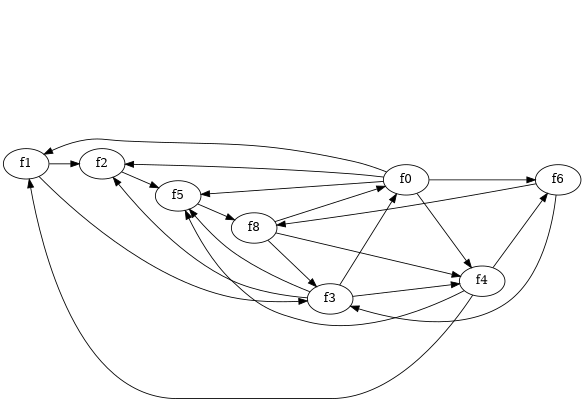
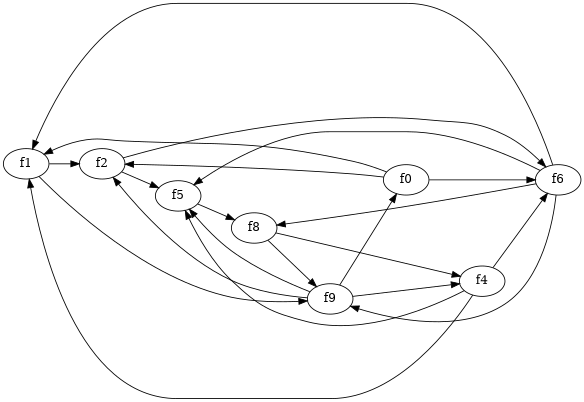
none -> (303, 3)
none -> (335, 119)
(297, 188) -> (369, 132)
(326, 205) -> none
(442, 227) -> none
(330, 299) -> (330, 299)
